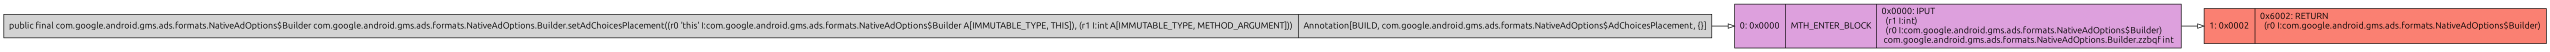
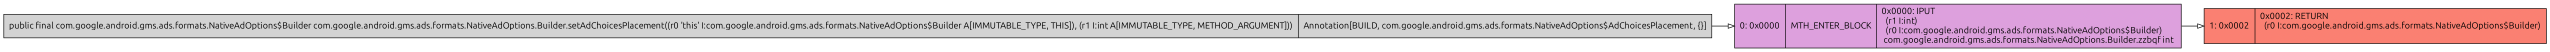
(2296, 16) -> (2296, 16)
